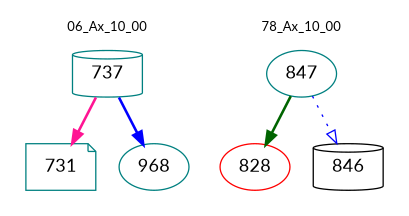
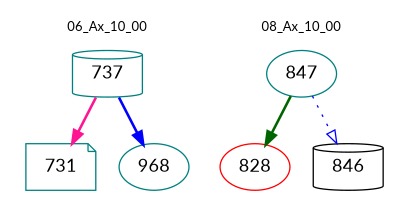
(302, 28) -> (302, 28)
